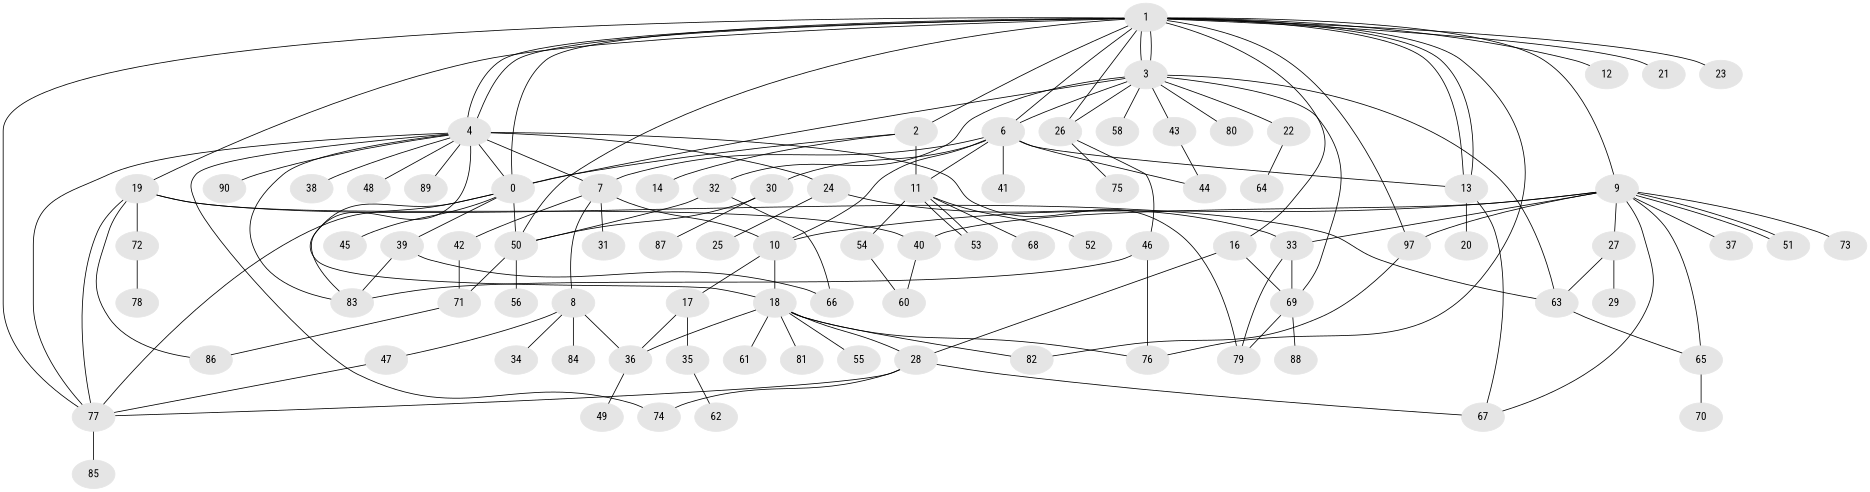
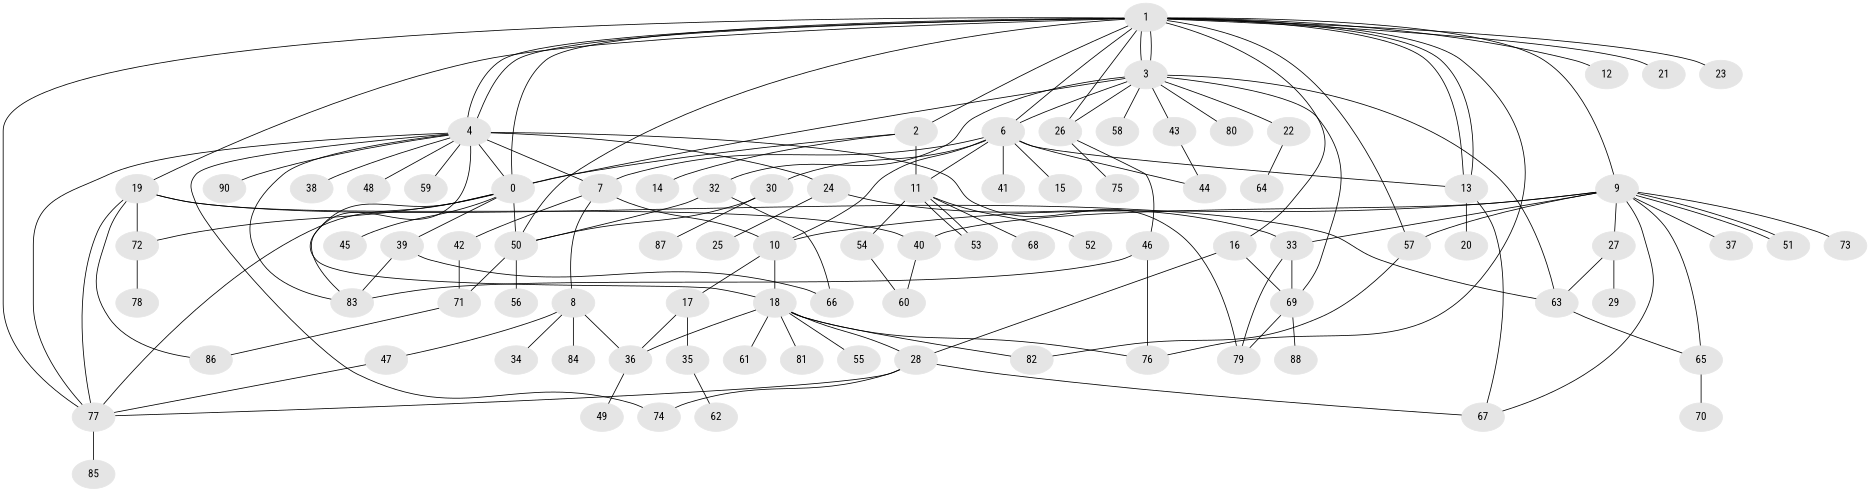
(426, 189) -> (426, 189)
none -> (1060, 189)
none -> (317, 218)
(604, 246) -> none
(1409, 246) -> (1409, 246)
